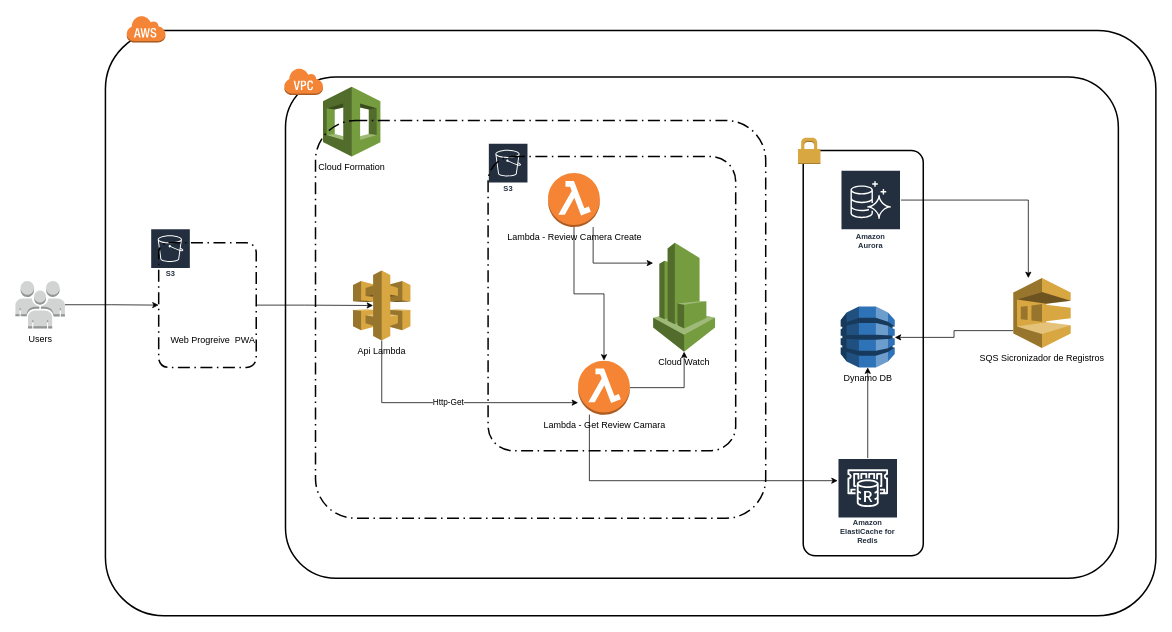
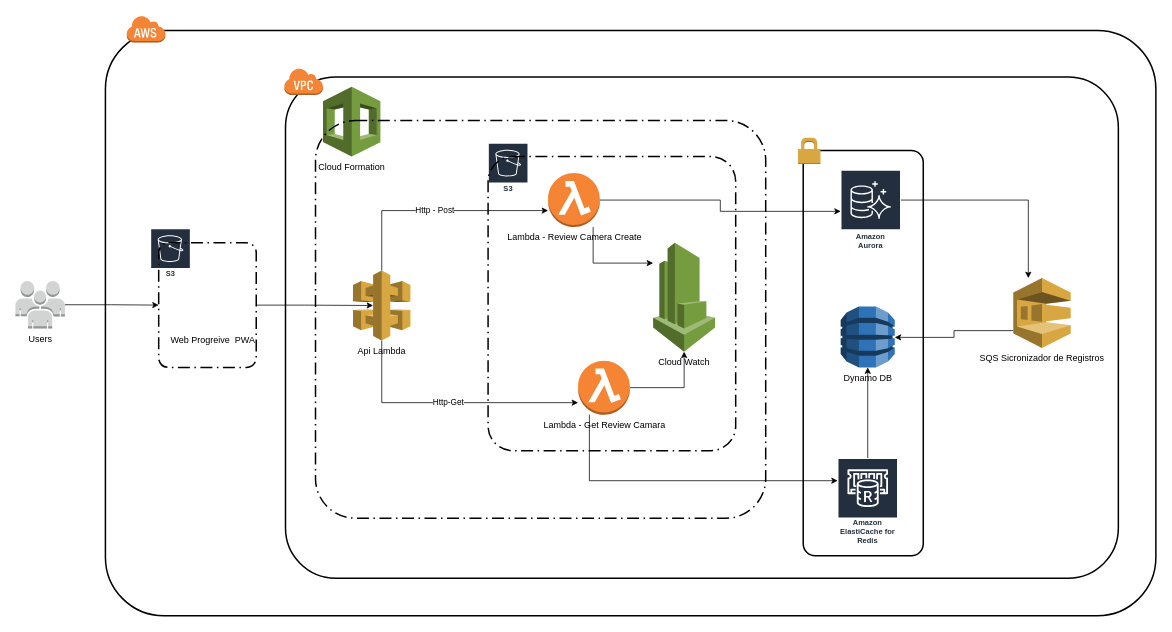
none -> (432, 210)
(574, 293) -> (770, 211)
